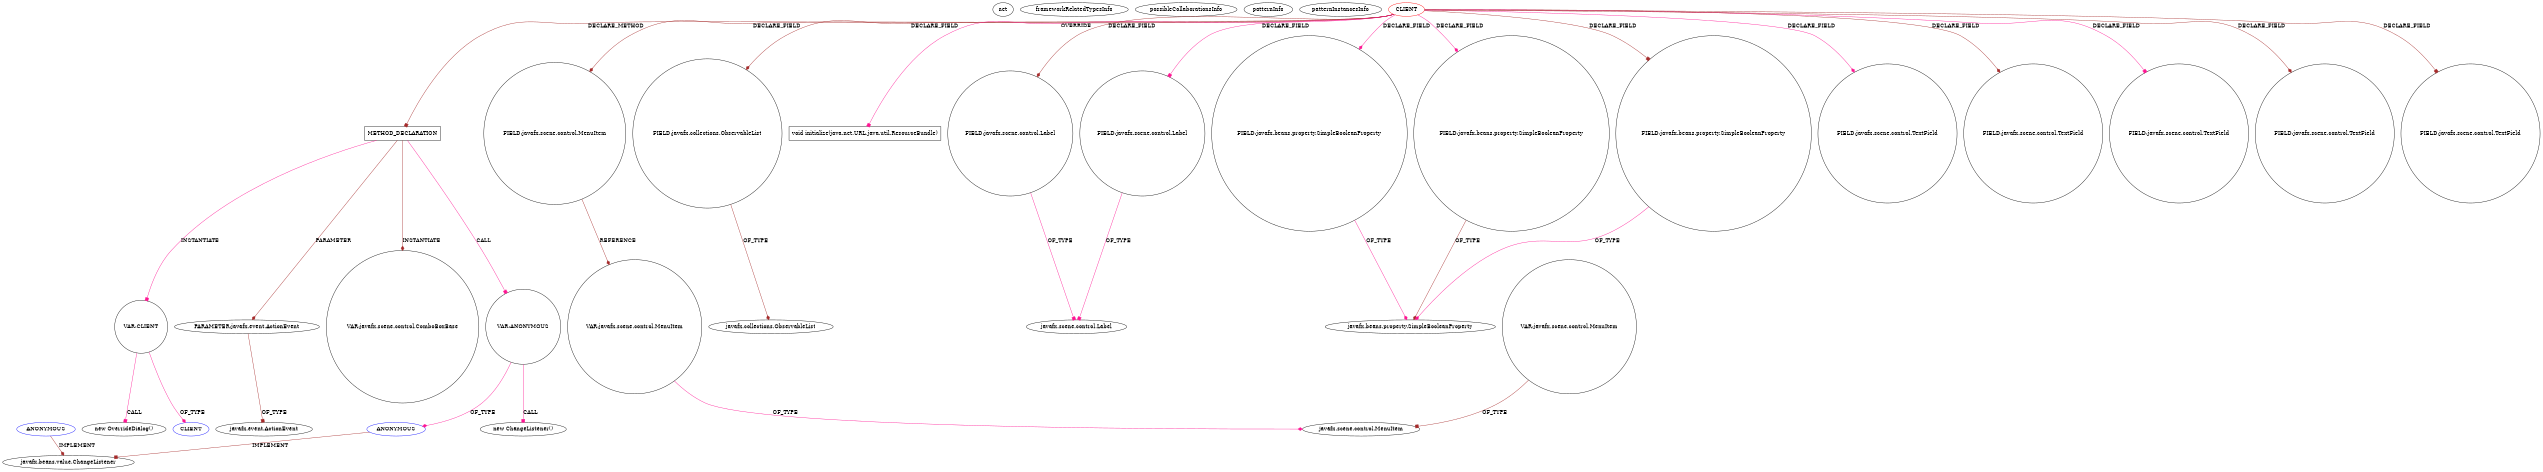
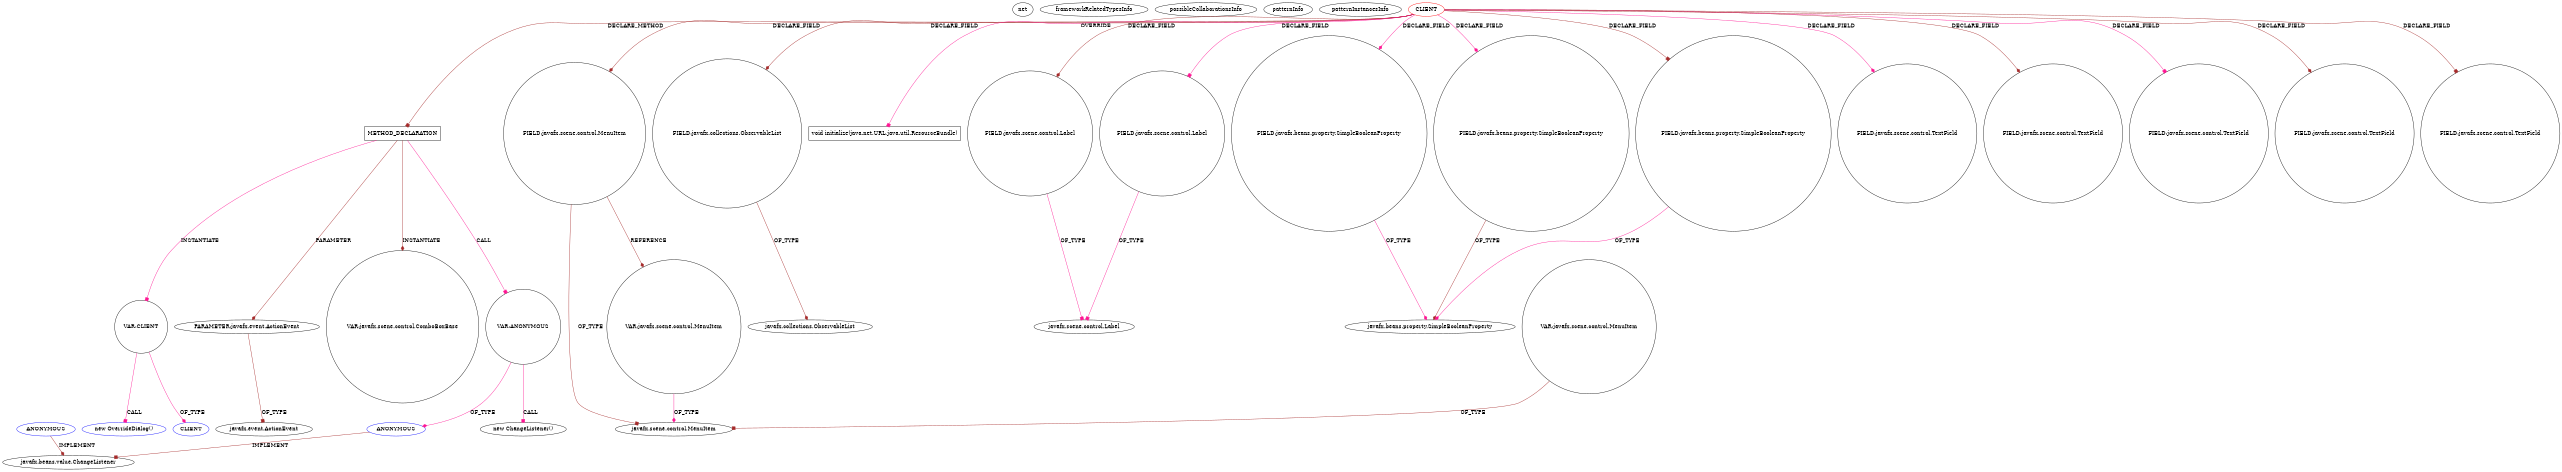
none -> (569, 334)
(124, 429) -> (124, 429)
